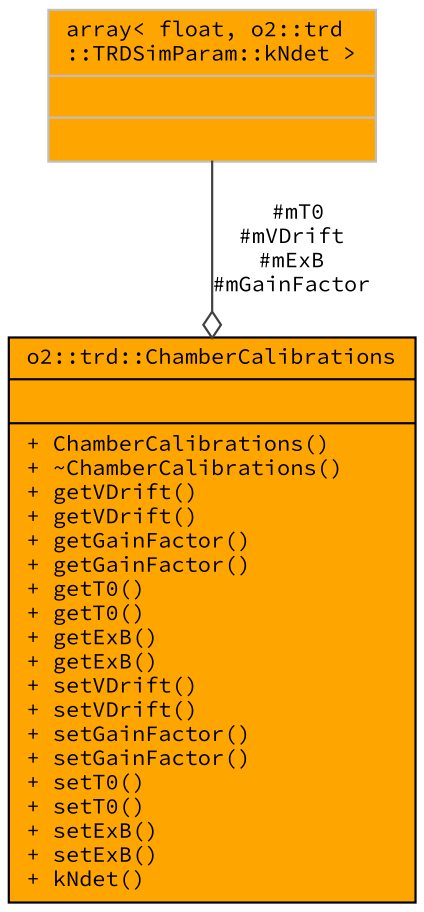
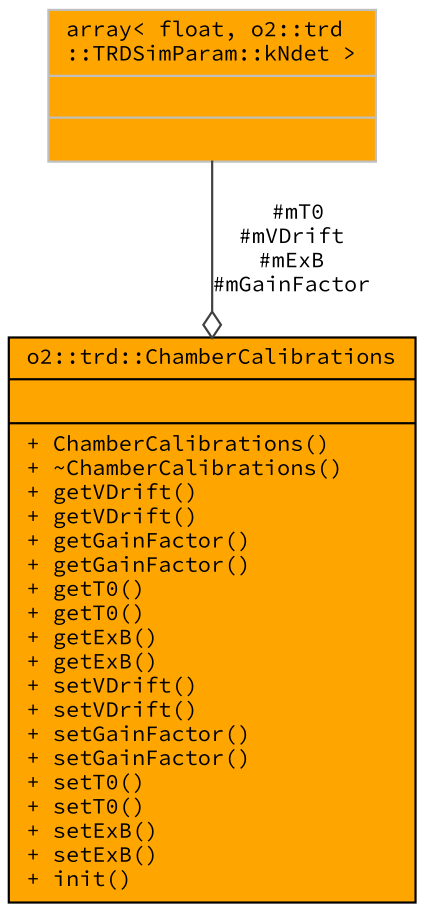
(87, 879) -> (80, 879)
